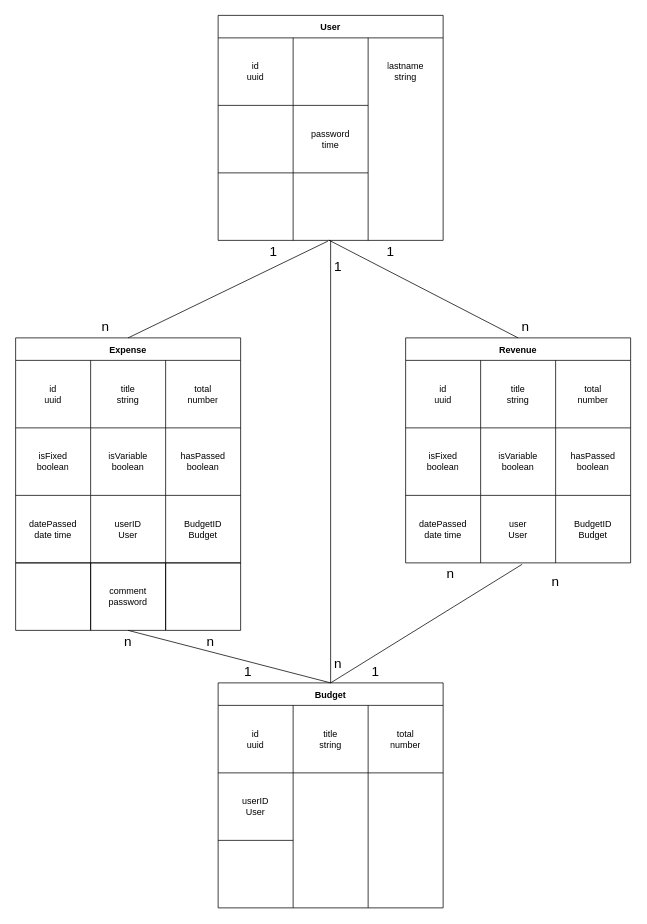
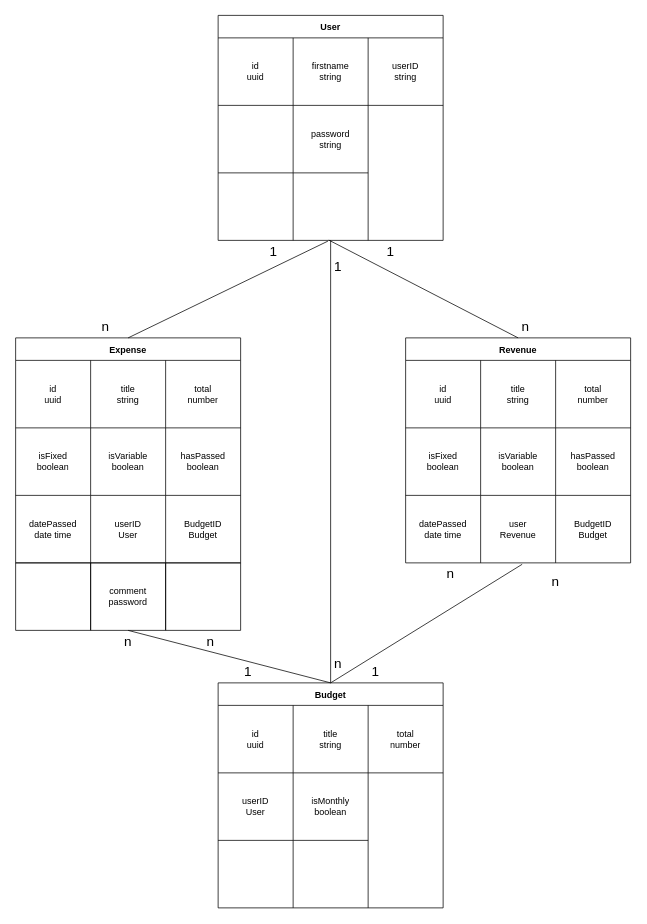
none -> (330, 72)
(405, 72) -> (405, 72)
(330, 139) -> (330, 139)
(518, 529) -> (518, 529)
none -> (330, 807)
